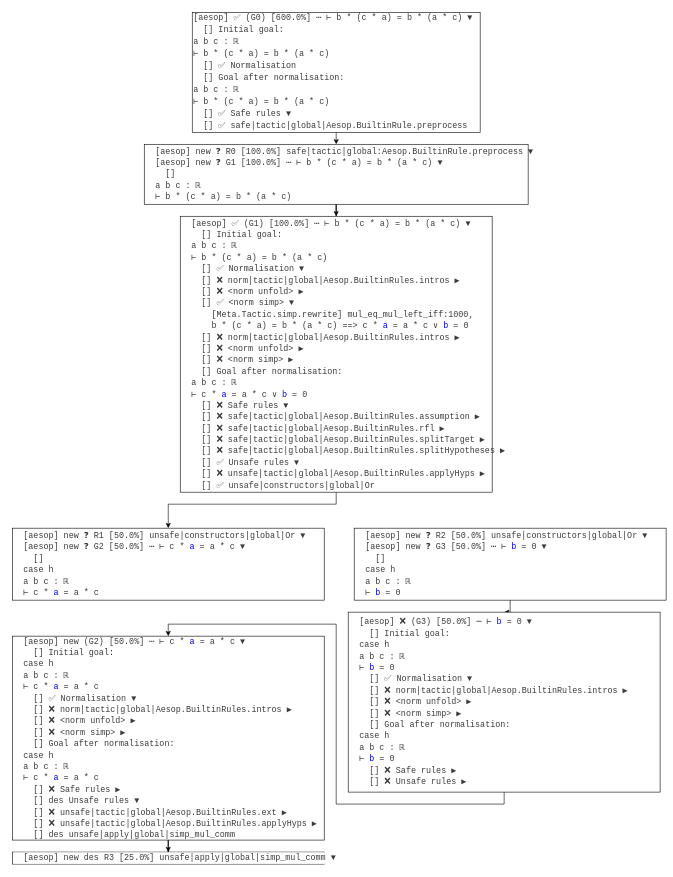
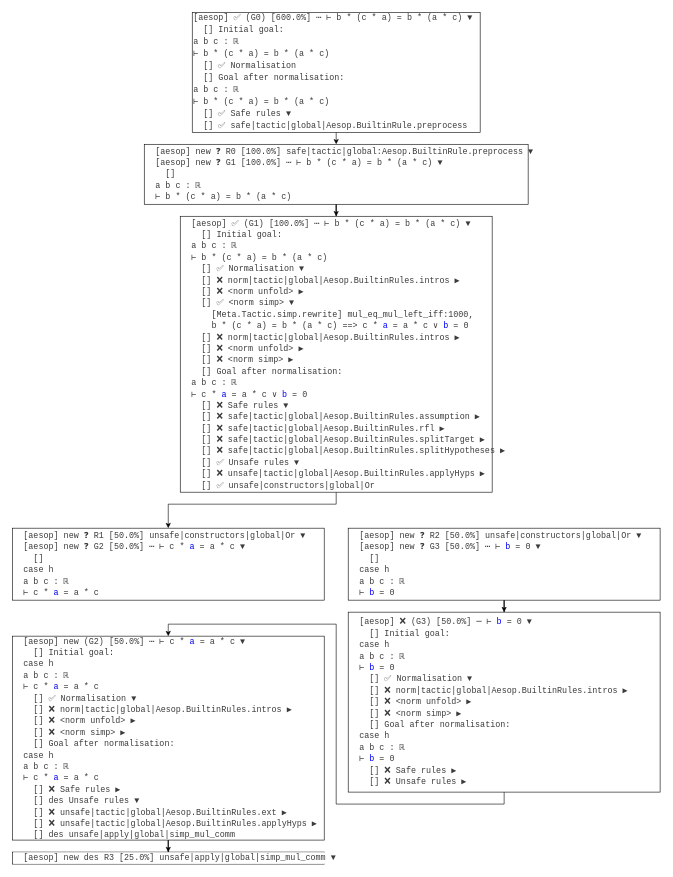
(510, 564) -> (504, 564)
